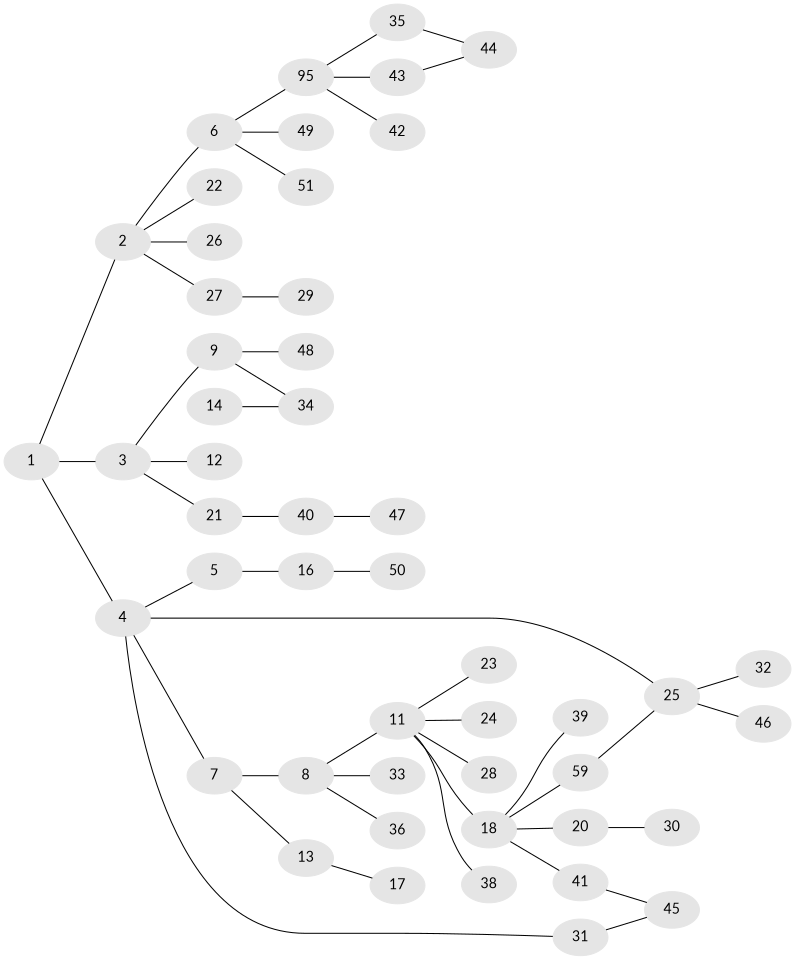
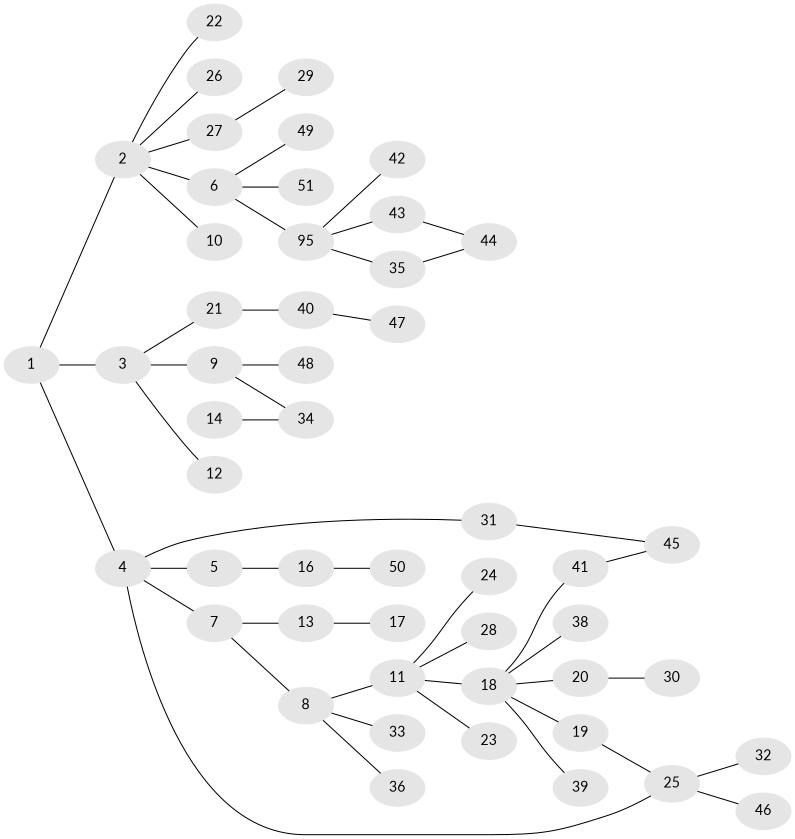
none -> (215, 242)
(581, 773) -> (581, 733)
(443, 803) -> (535, 655)
